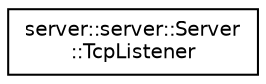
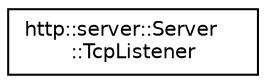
(133, 42) -> (133, 42)
